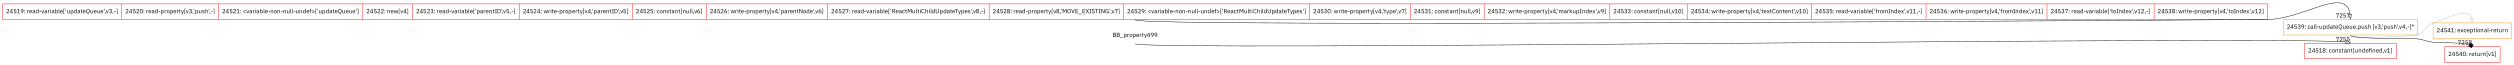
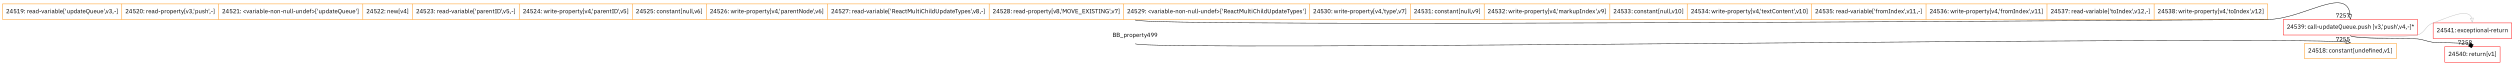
(1135, 12) -> (1135, 12)
(2350, 27) -> (2350, 27)
(2472, 31) -> (2472, 31)
(2350, 51) -> (2350, 51)
